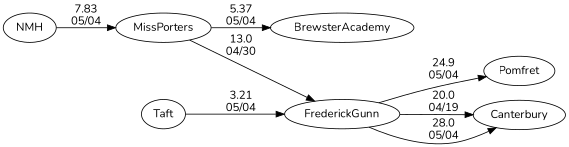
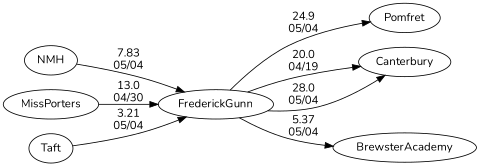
(82, 28) -> (127, 74)
(237, 28) -> (281, 136)
